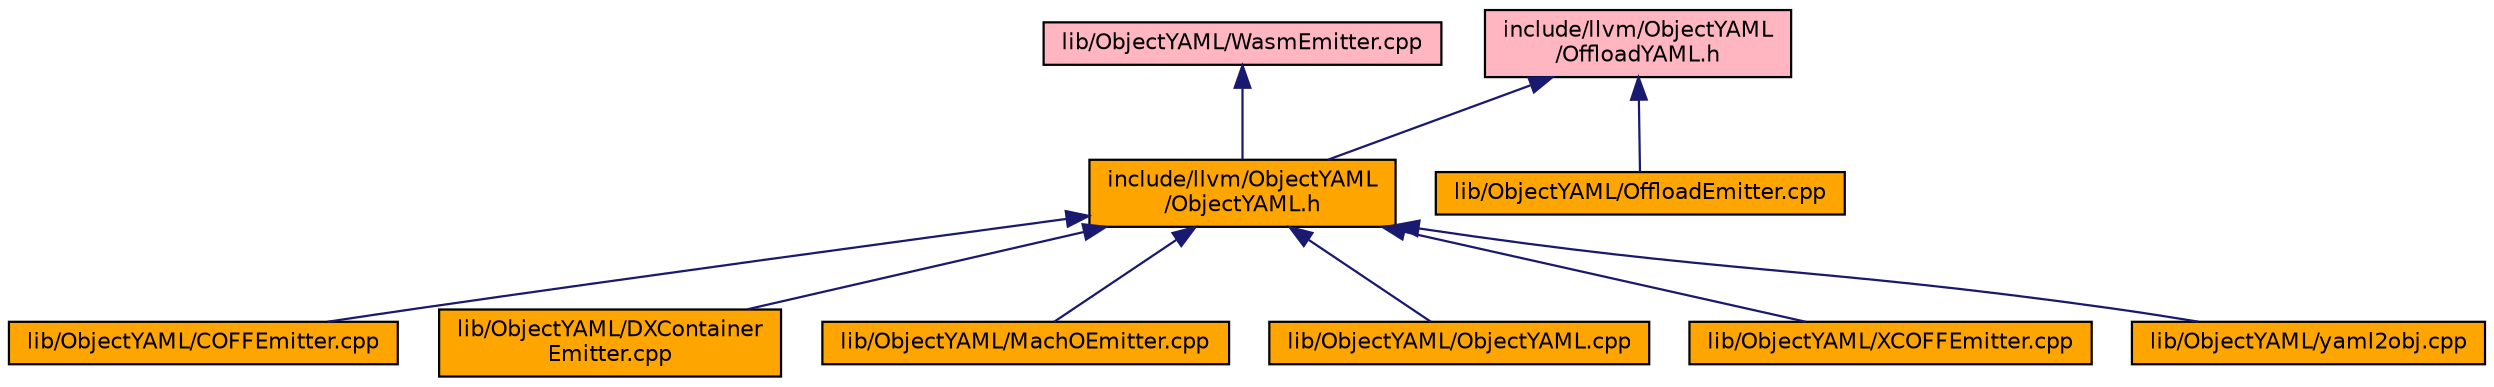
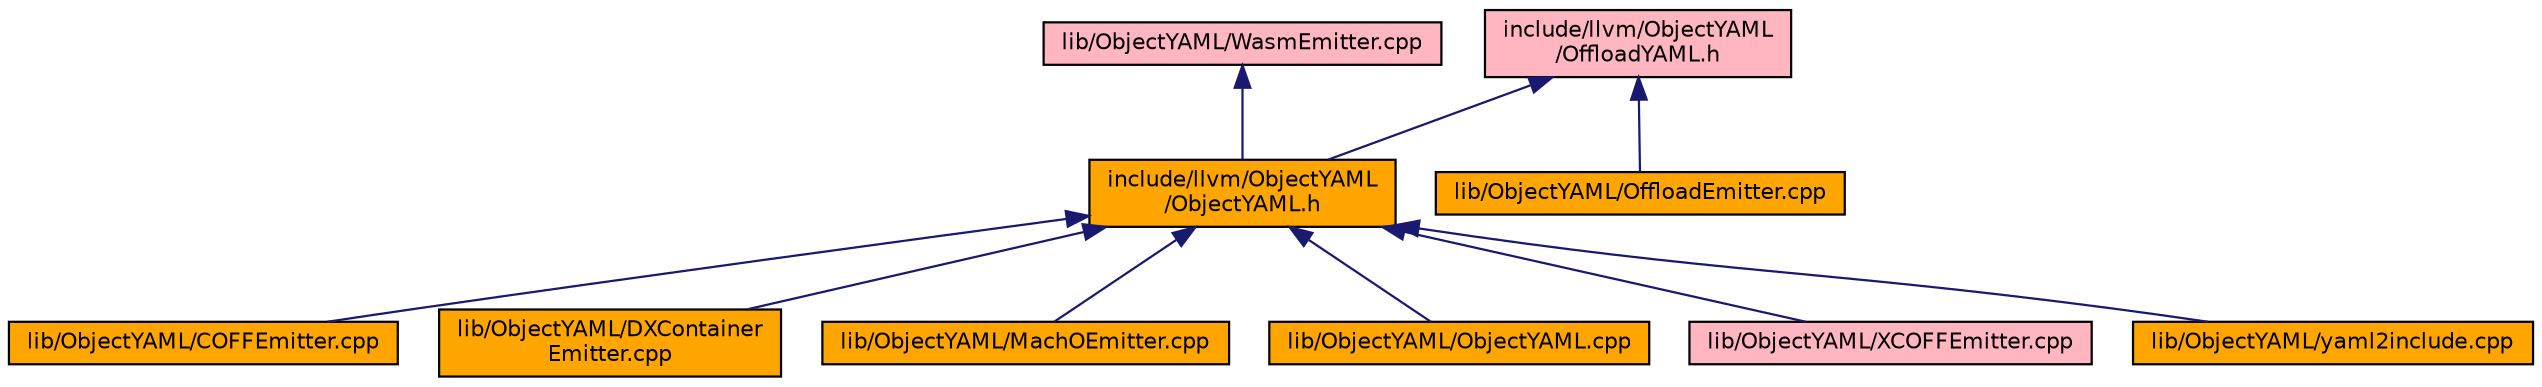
(1891, 343) -> (1891, 343)
(2308, 343) -> (2333, 343)
